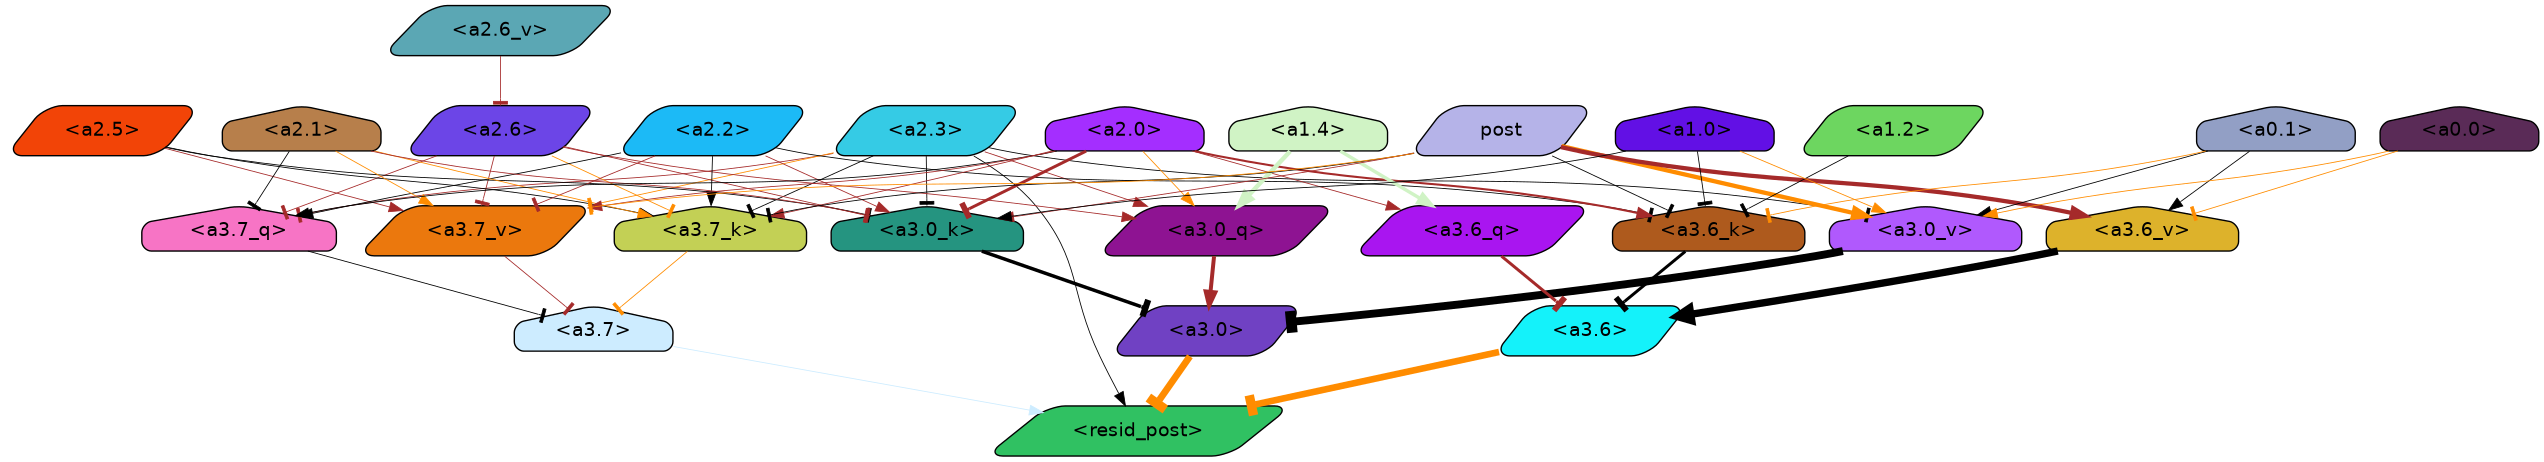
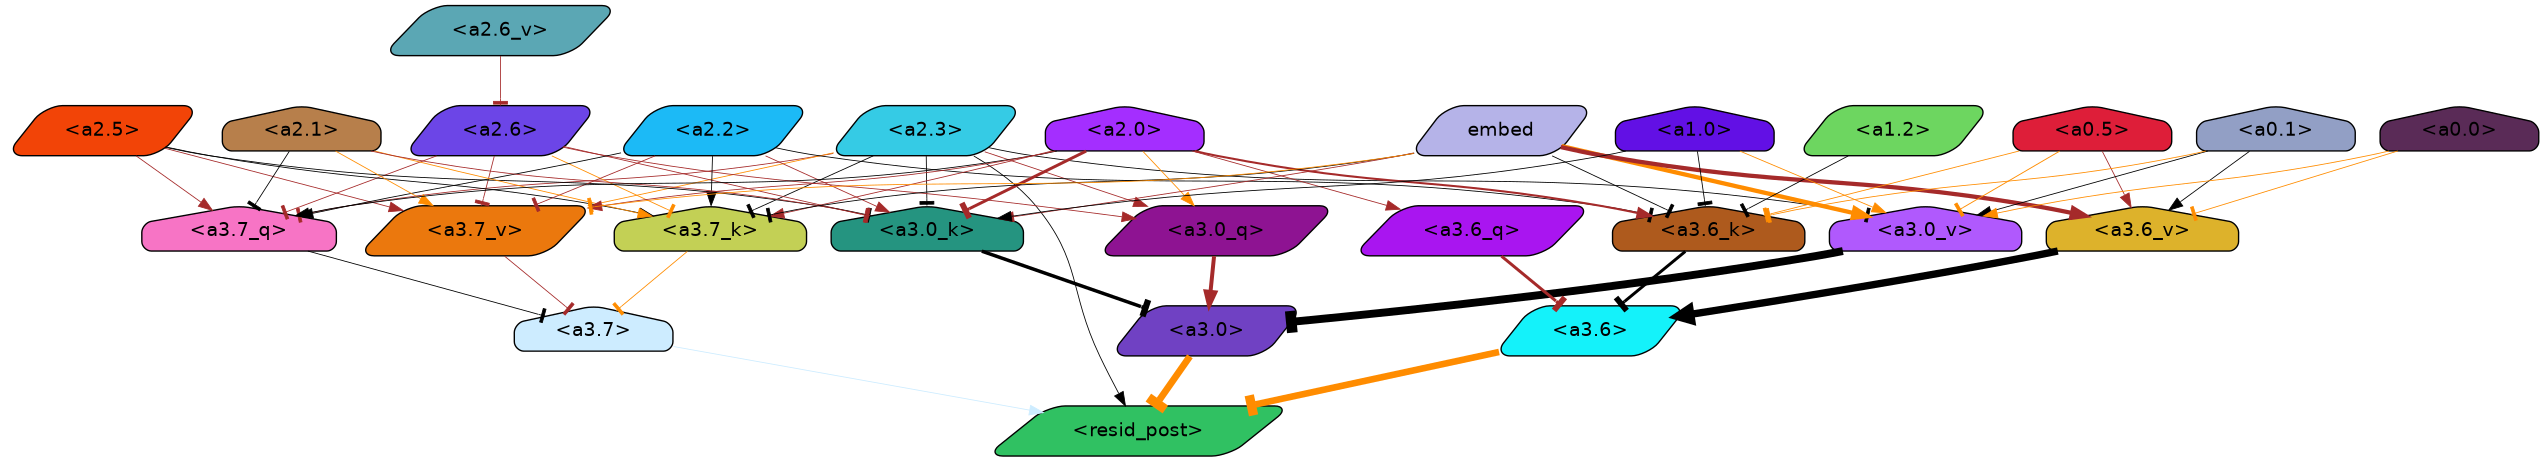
(1308, 131) -> none
(1502, 131) -> (1502, 131)
none -> (2092, 131)
none -> (169, 179)
